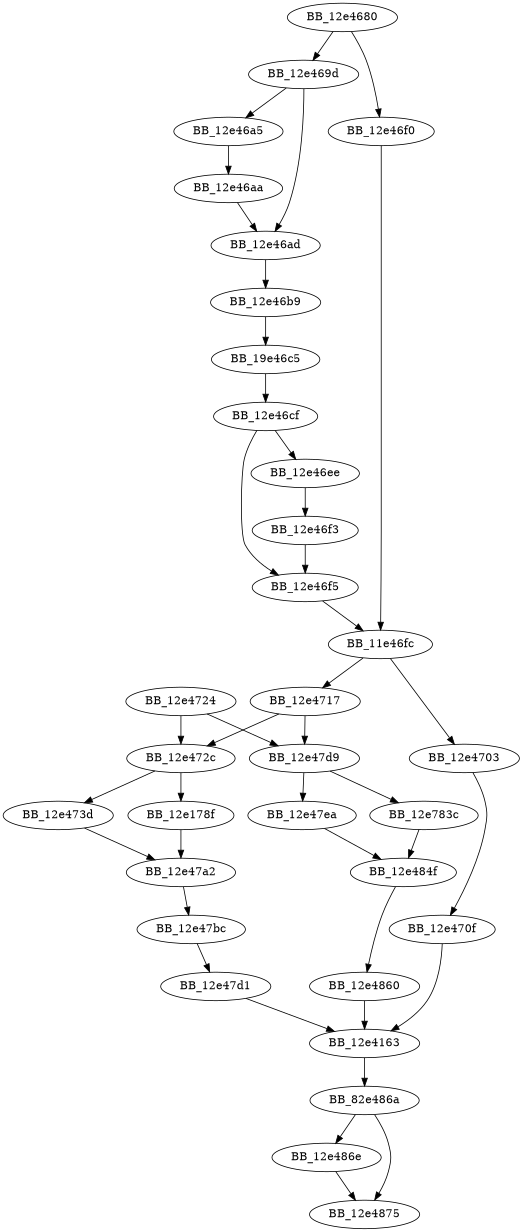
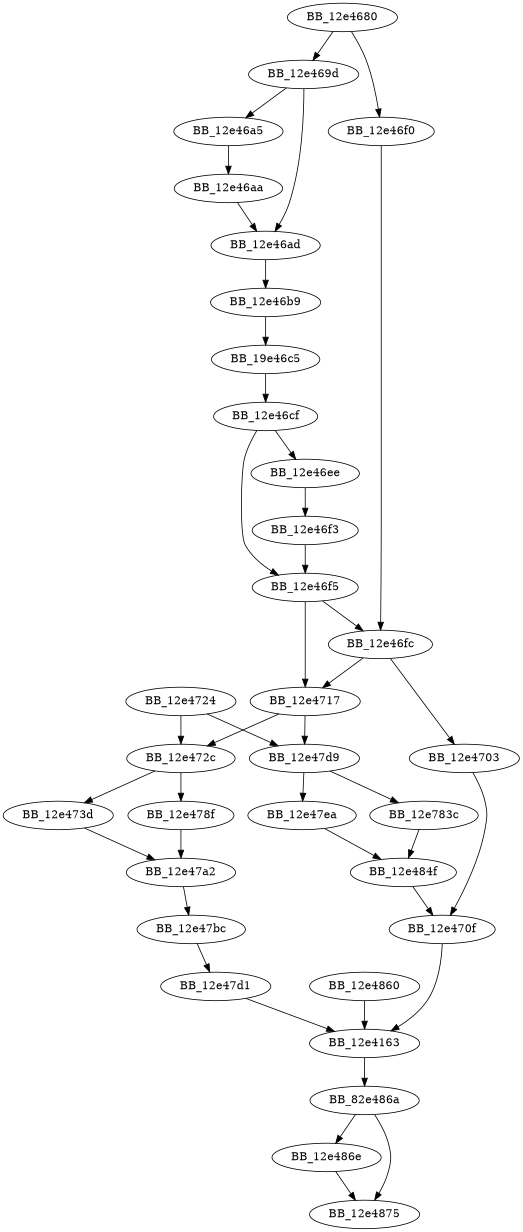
none -> (305, 640)
(380, 644) -> (380, 644)
(181, 815) -> (181, 815)
(379, 924) -> (420, 898)
